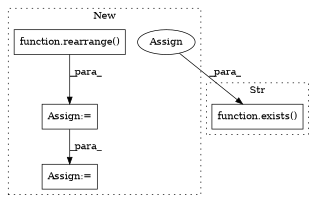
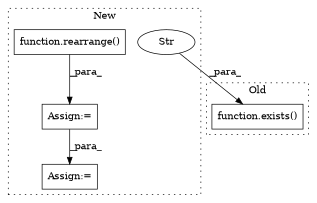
(166, 42) -> (166, 42)
(257, 91) -> (257, 91)
